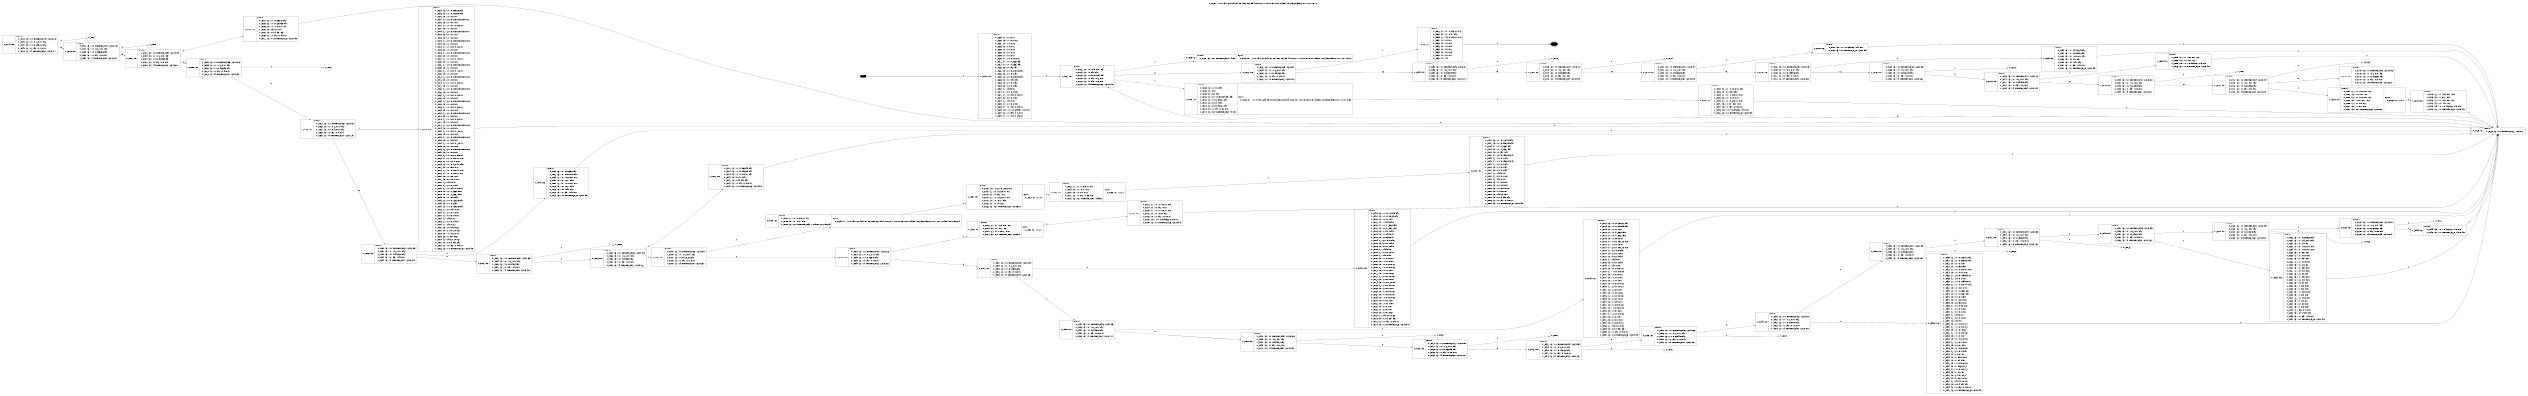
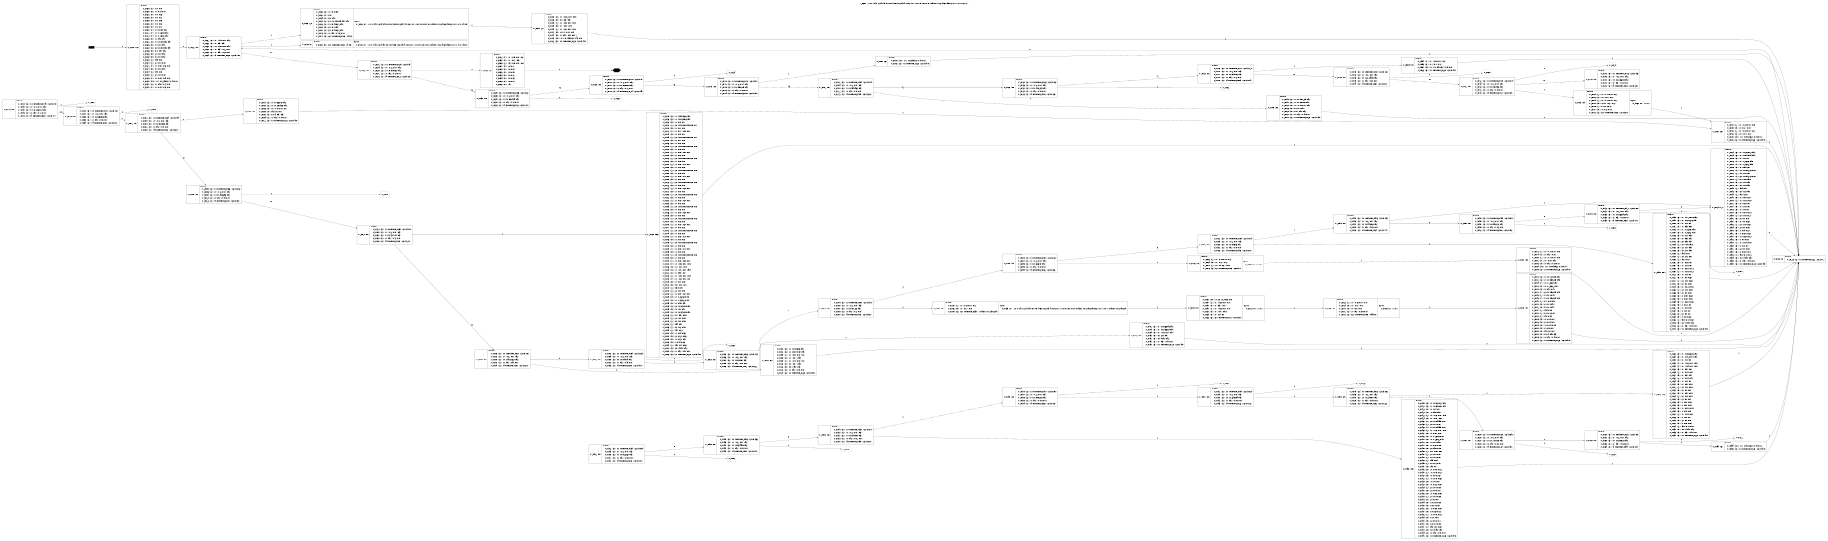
(1382, 123) -> (1005, 117)
(1497, 349) -> (1675, 209)
